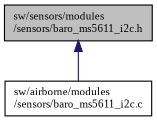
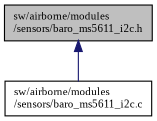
(78, 23) -> (78, 23)
